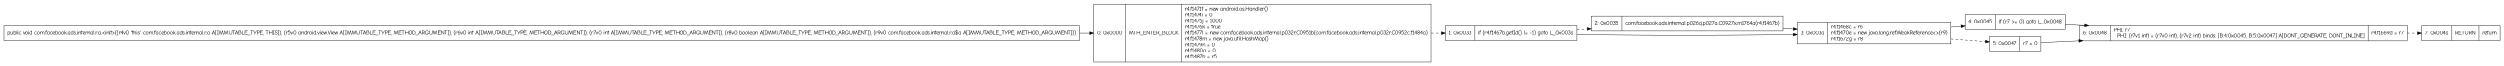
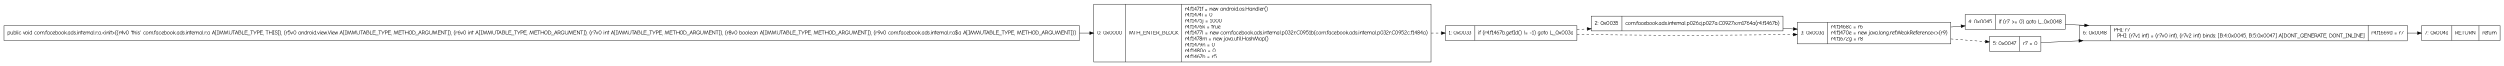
(2412, 33) -> (2412, 33)
(1685, 35) -> (1685, 35)
(1201, 57) -> (1201, 57)
